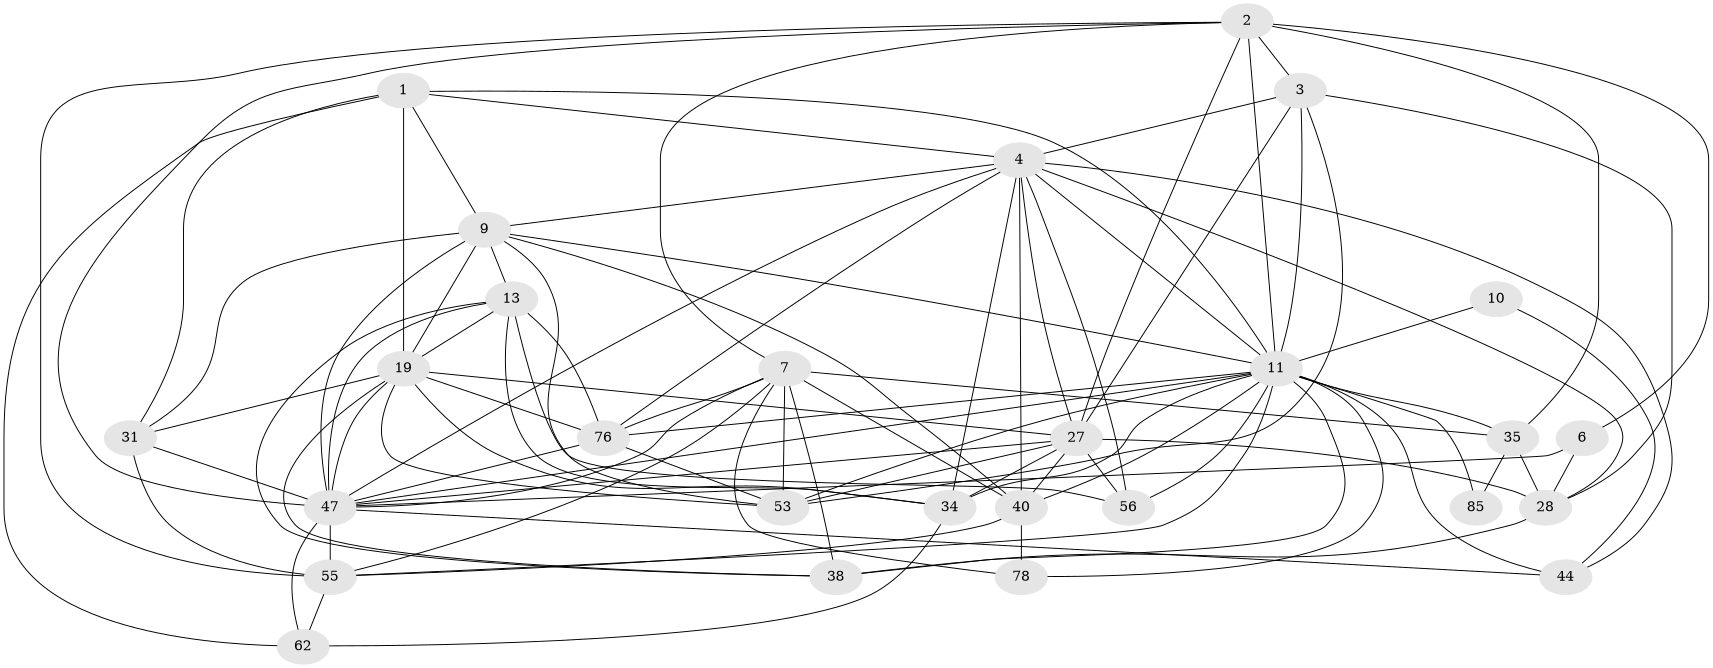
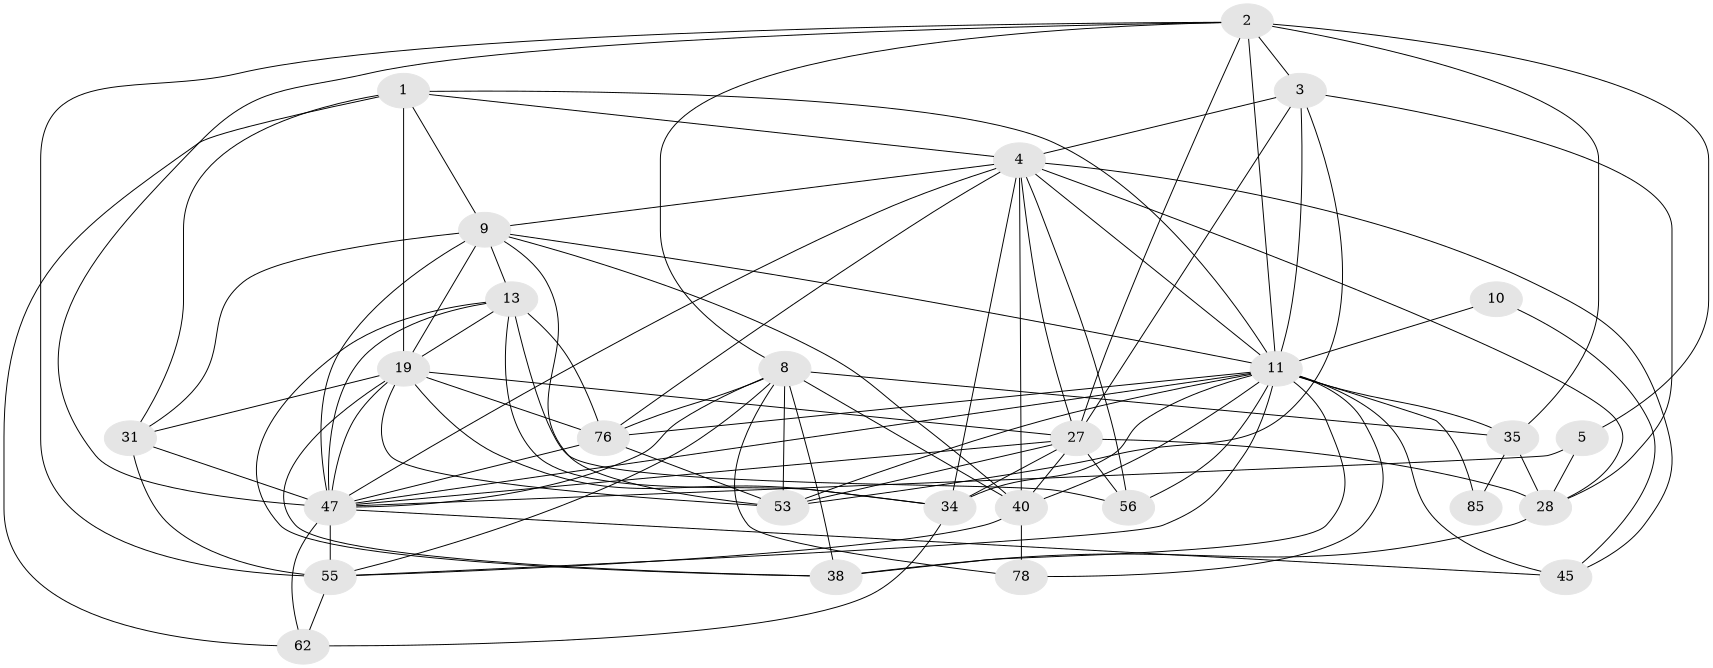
(785, 369) -> (785, 369)
(1582, 438) -> (1582, 438)
(1566, 577) -> (1566, 577)
